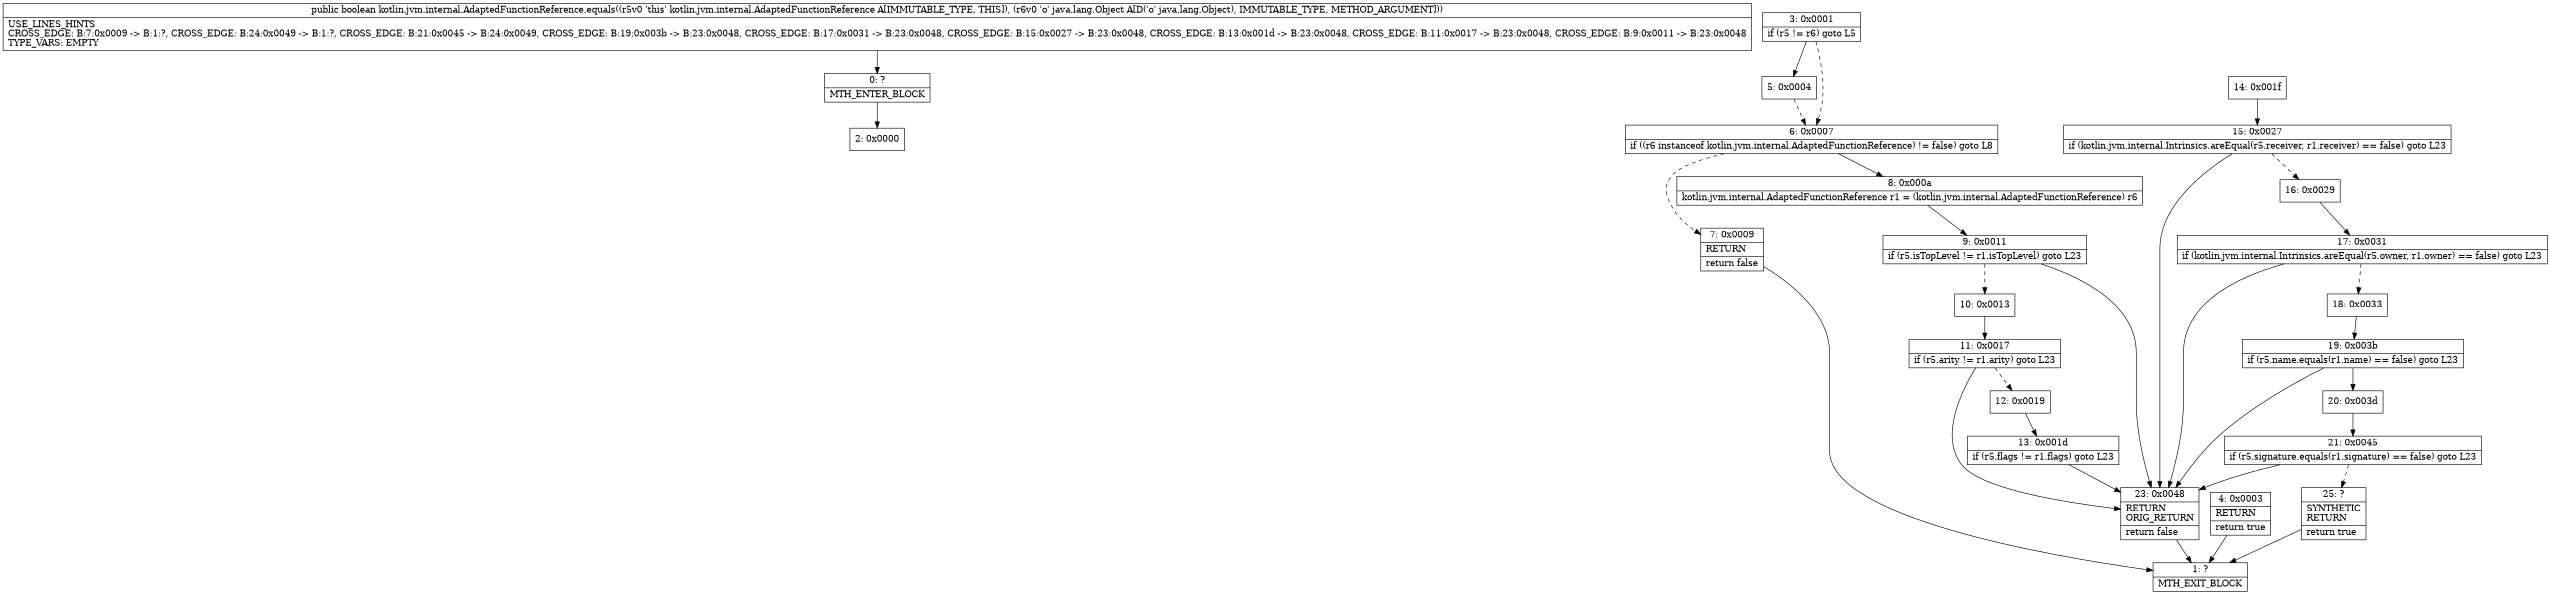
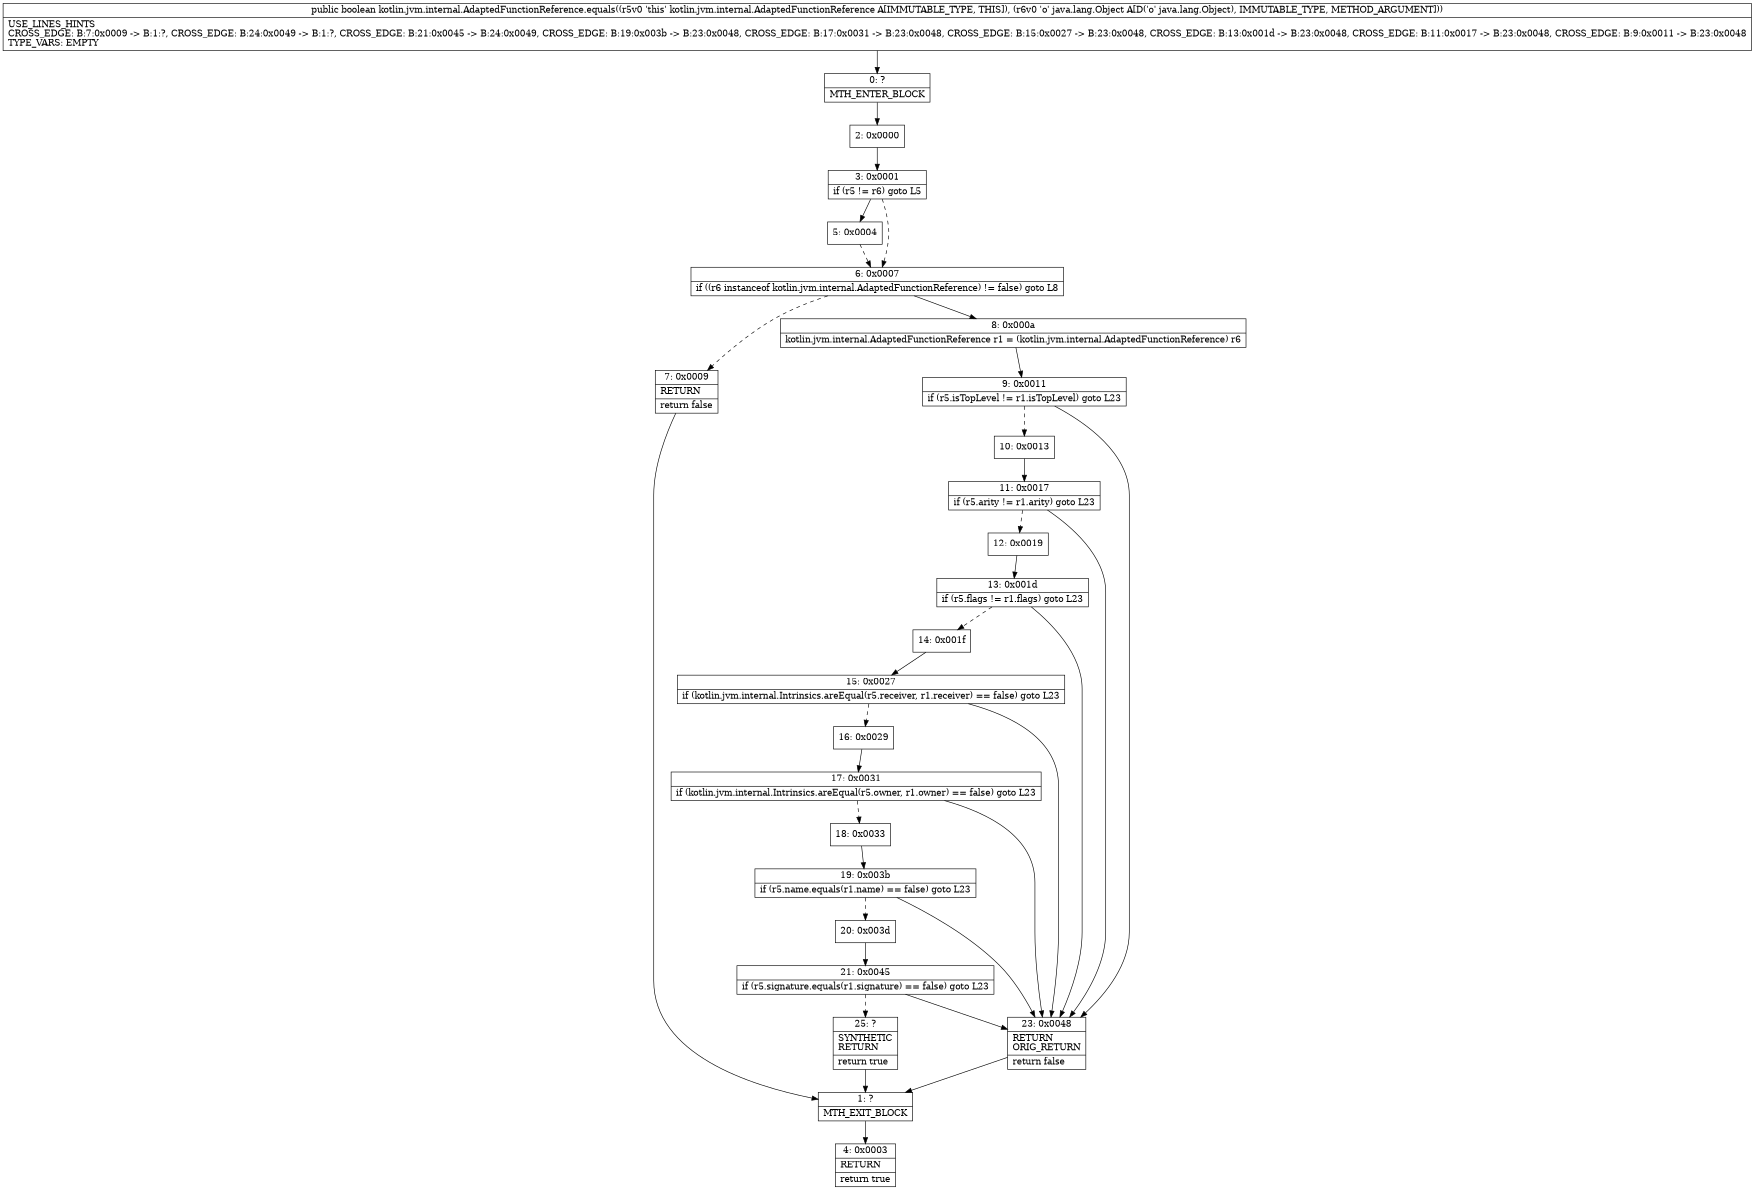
none -> (877, 156)
(2353, 376) -> (865, 906)
(2220, 546) -> (865, 1129)
none -> (977, 617)
